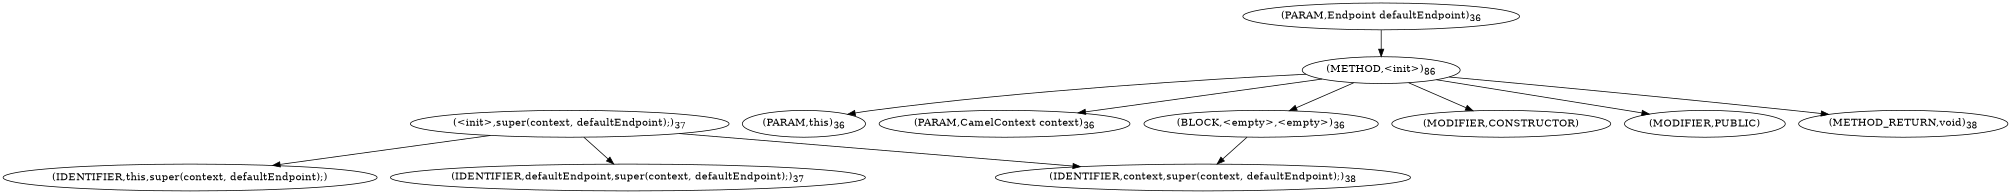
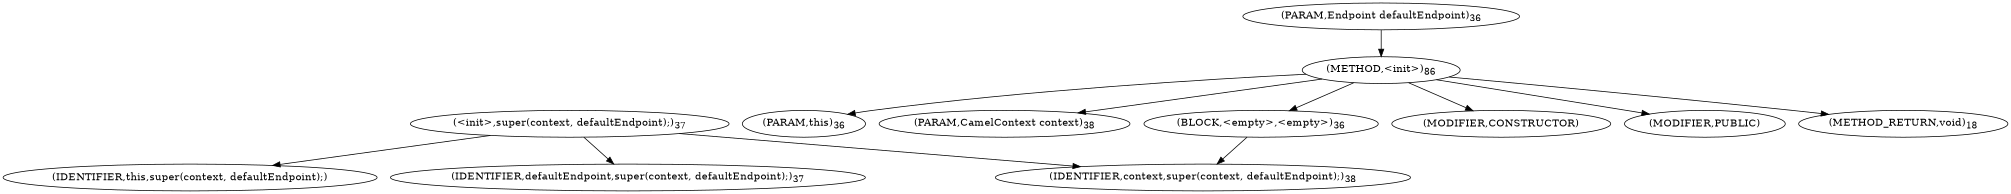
(1089, 123) -> (1089, 123)
(1972, 123) -> (1972, 123)
